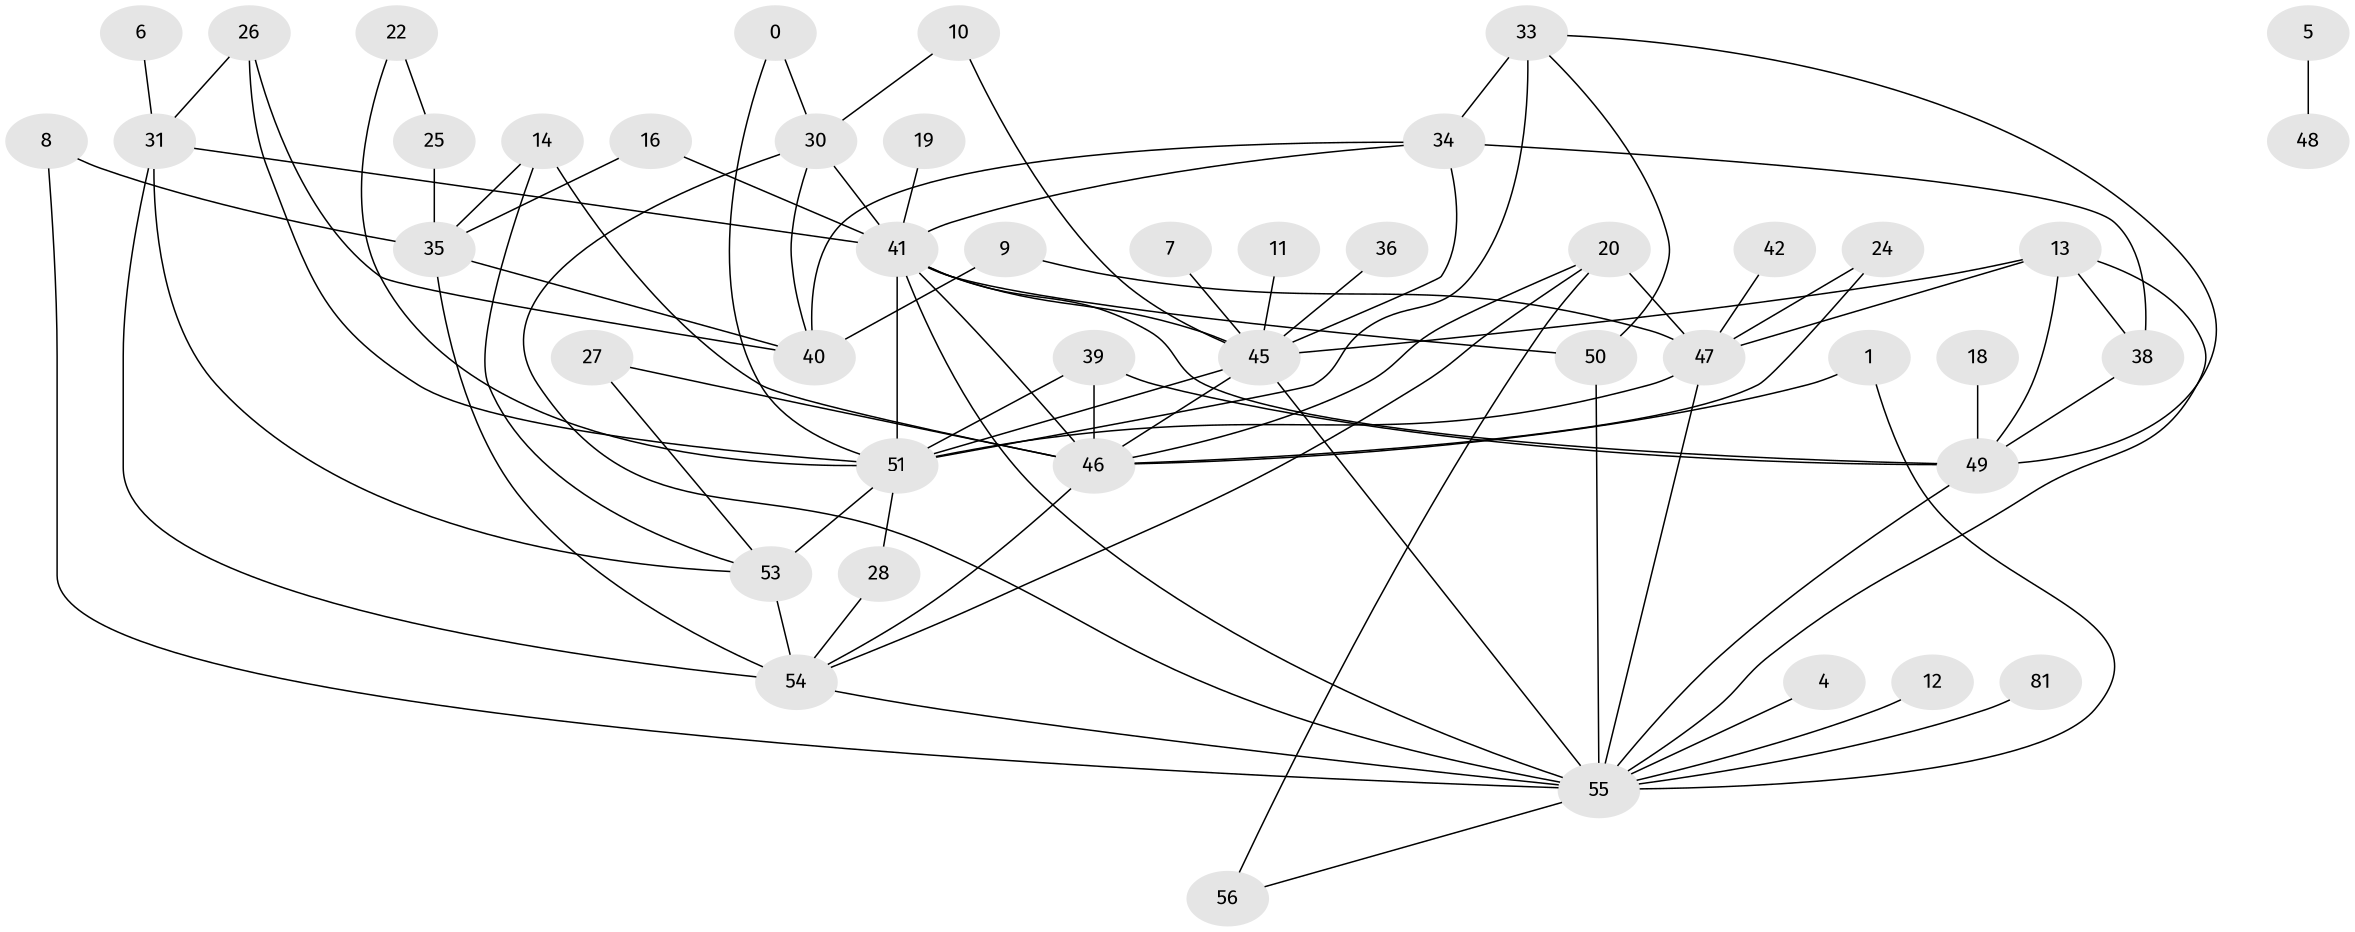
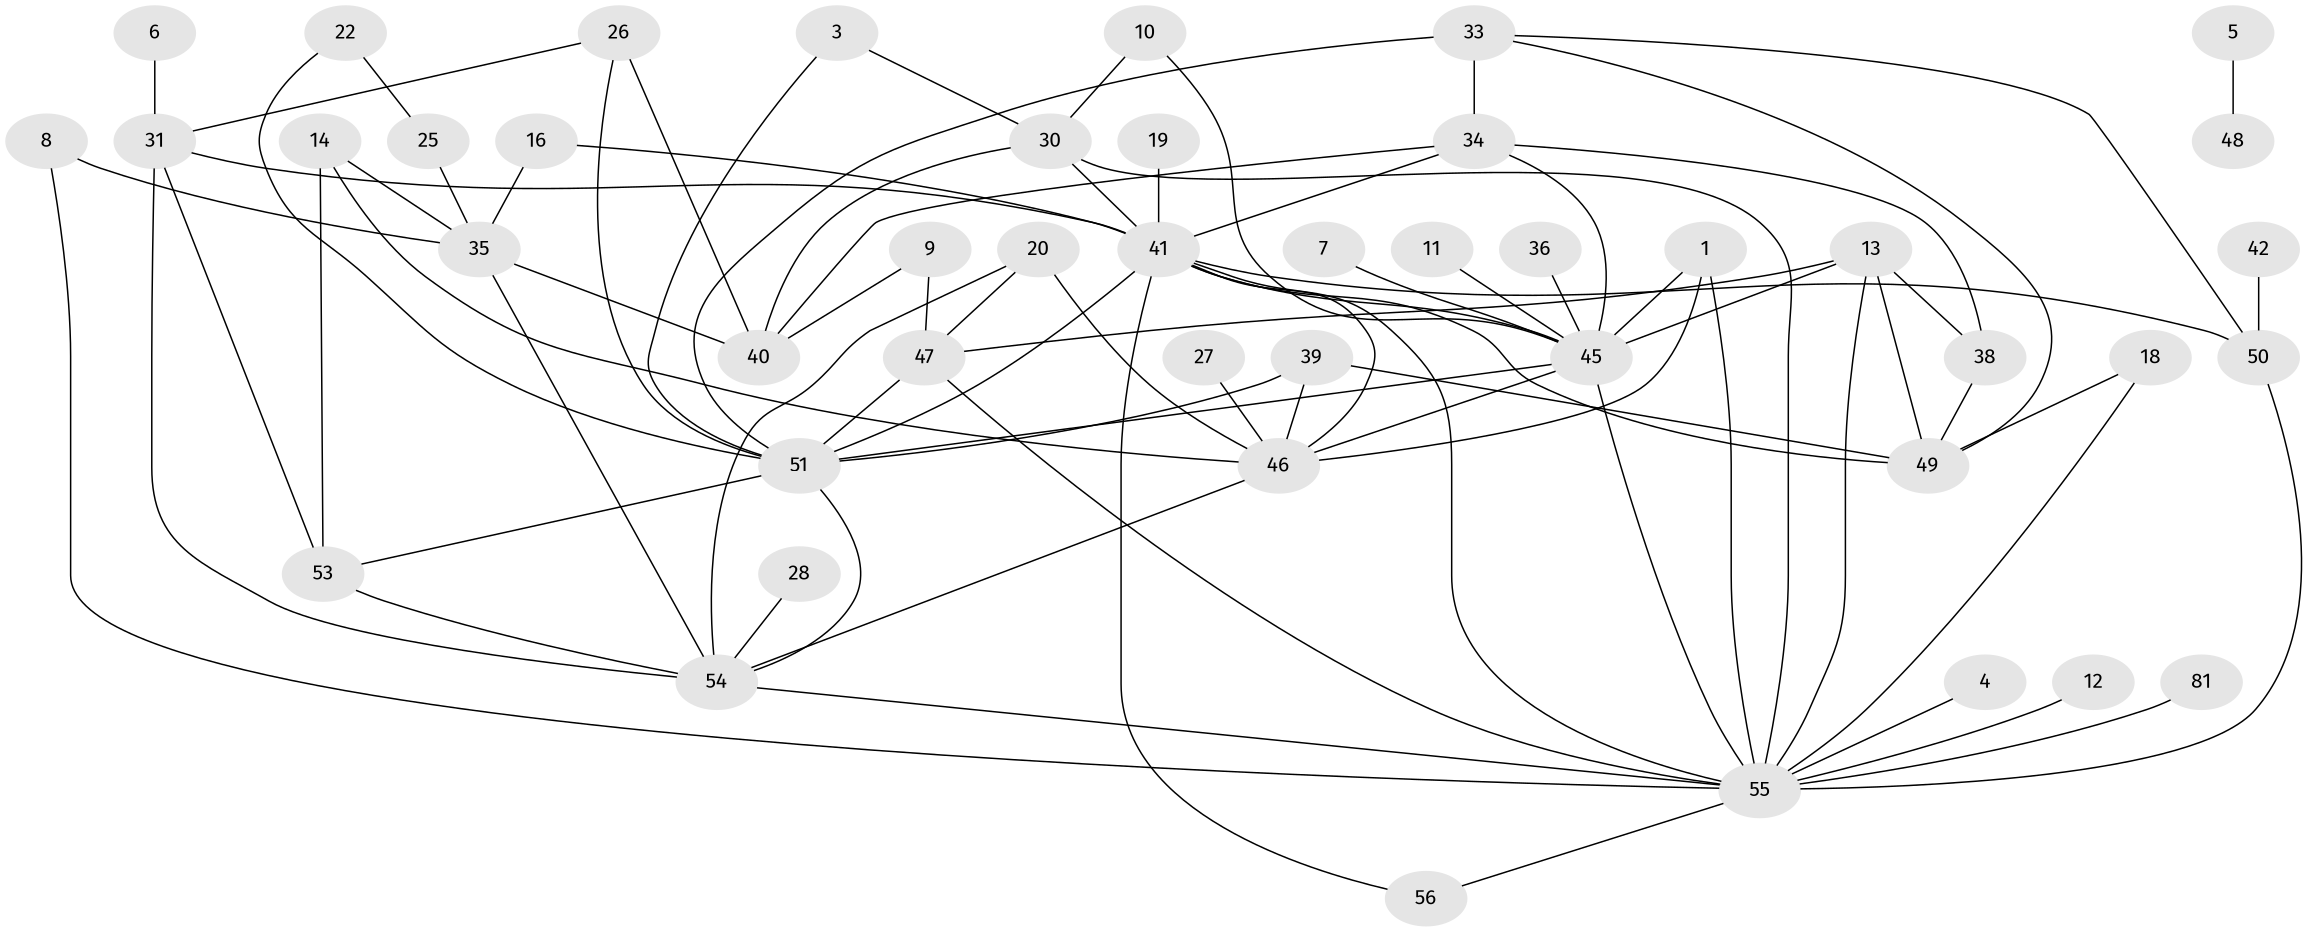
(775, 33) -> (837, 33)
(1883, 249) -> none
(1745, 295) -> (2259, 304)
none -> (1649, 304)
(682, 466) -> none
(888, 520) -> (853, 601)
(1399, 563) -> (1121, 659)
(1772, 612) -> (1976, 591)
